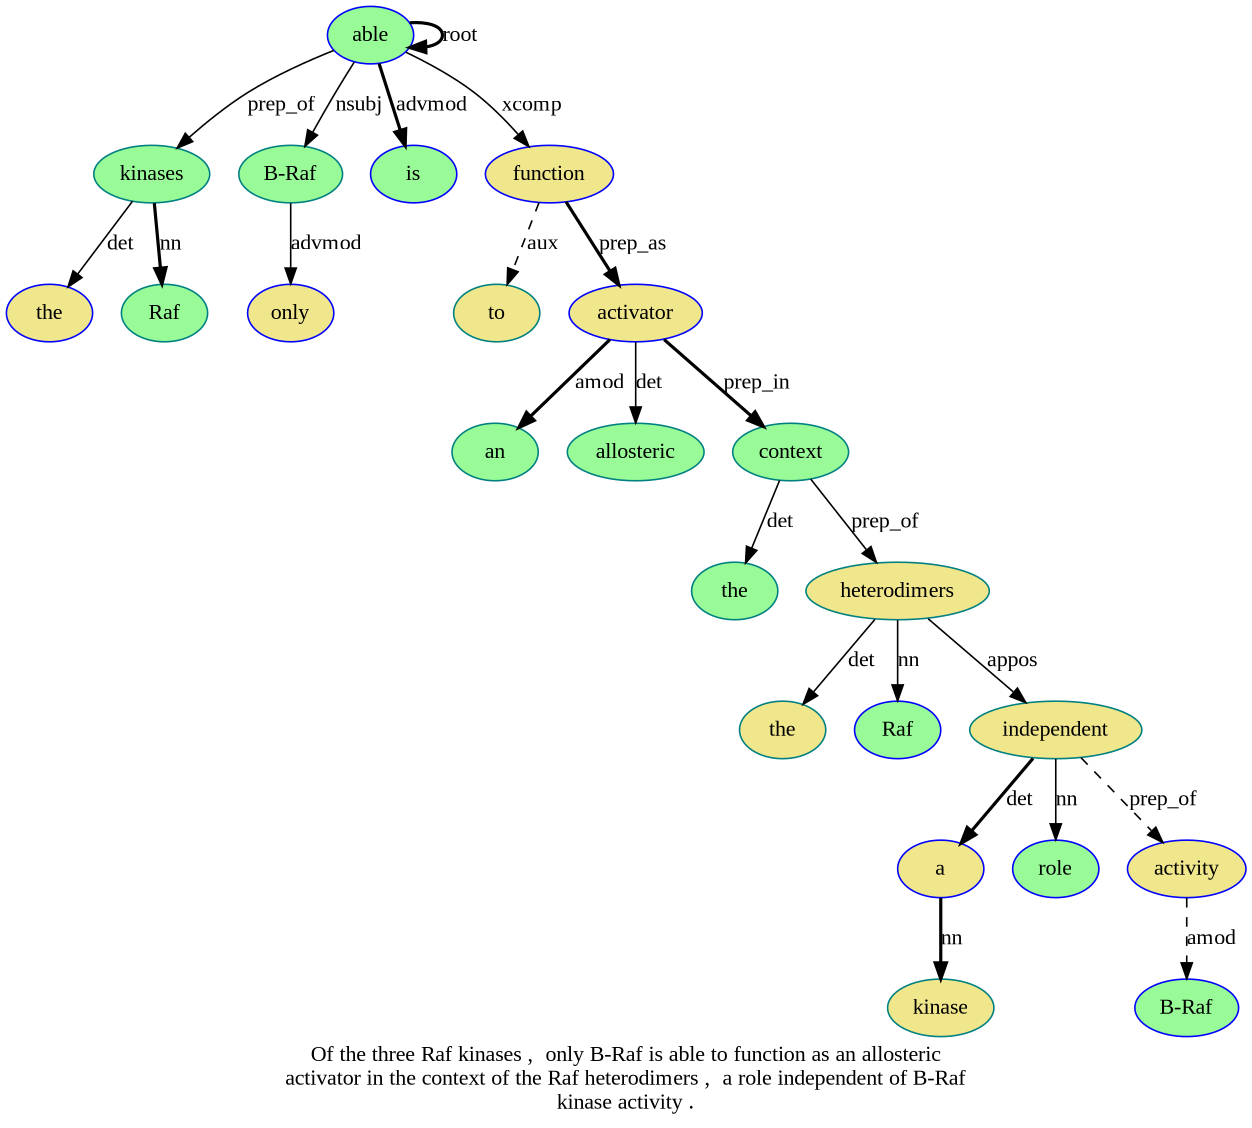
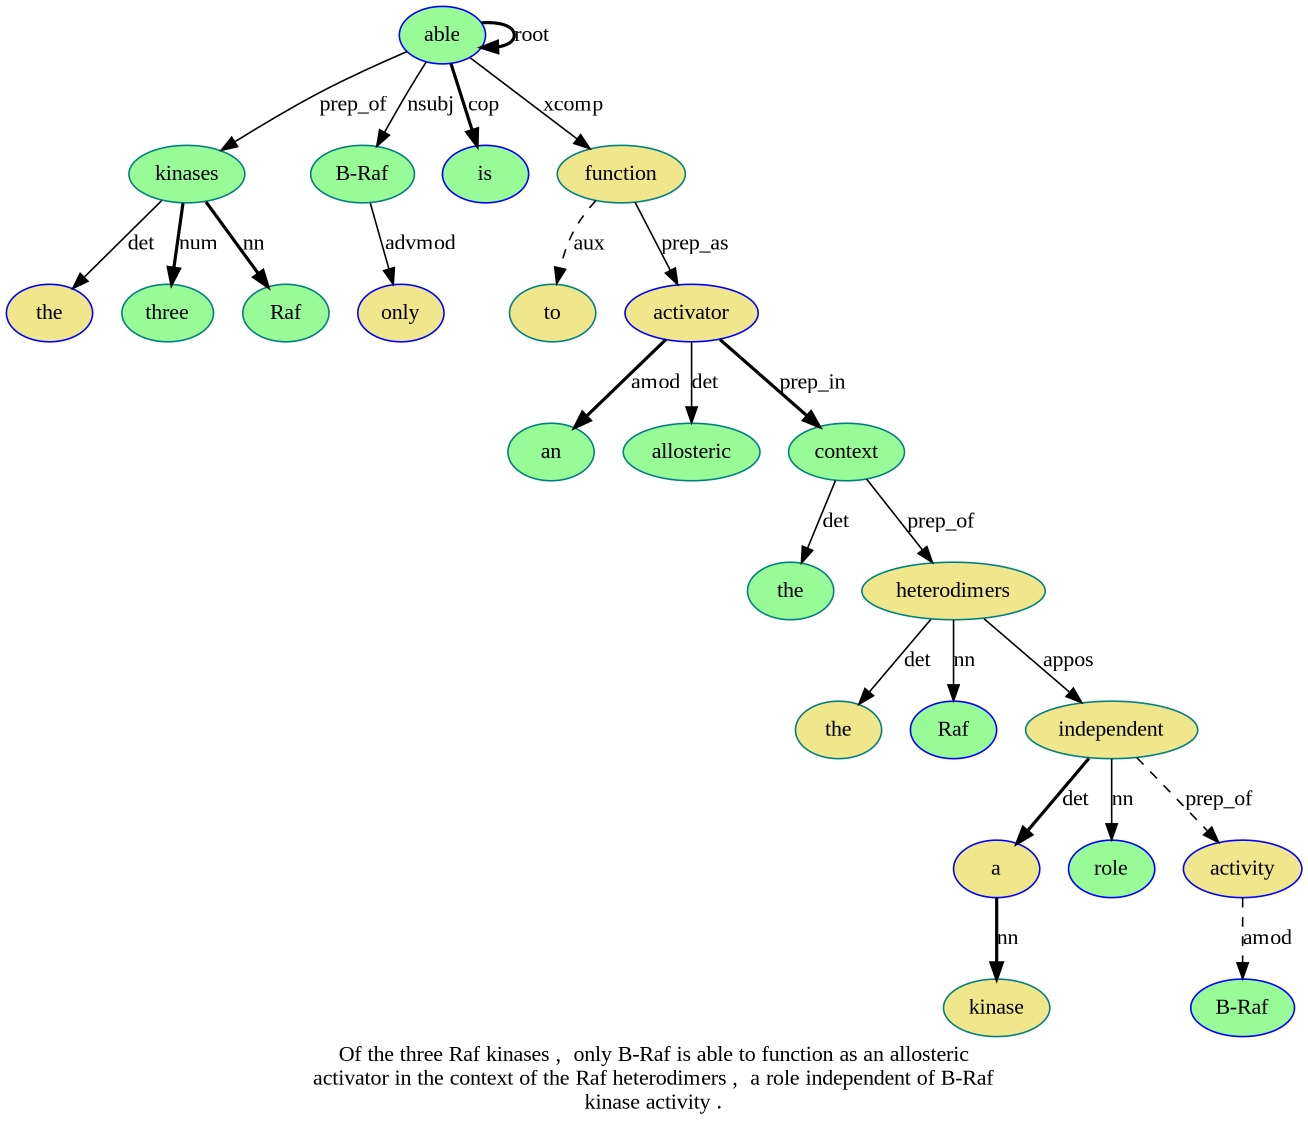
(432, 105) -> (484, 105)
(549, 174) -> (621, 174)
(588, 236) -> (653, 236)
none -> (168, 313)
